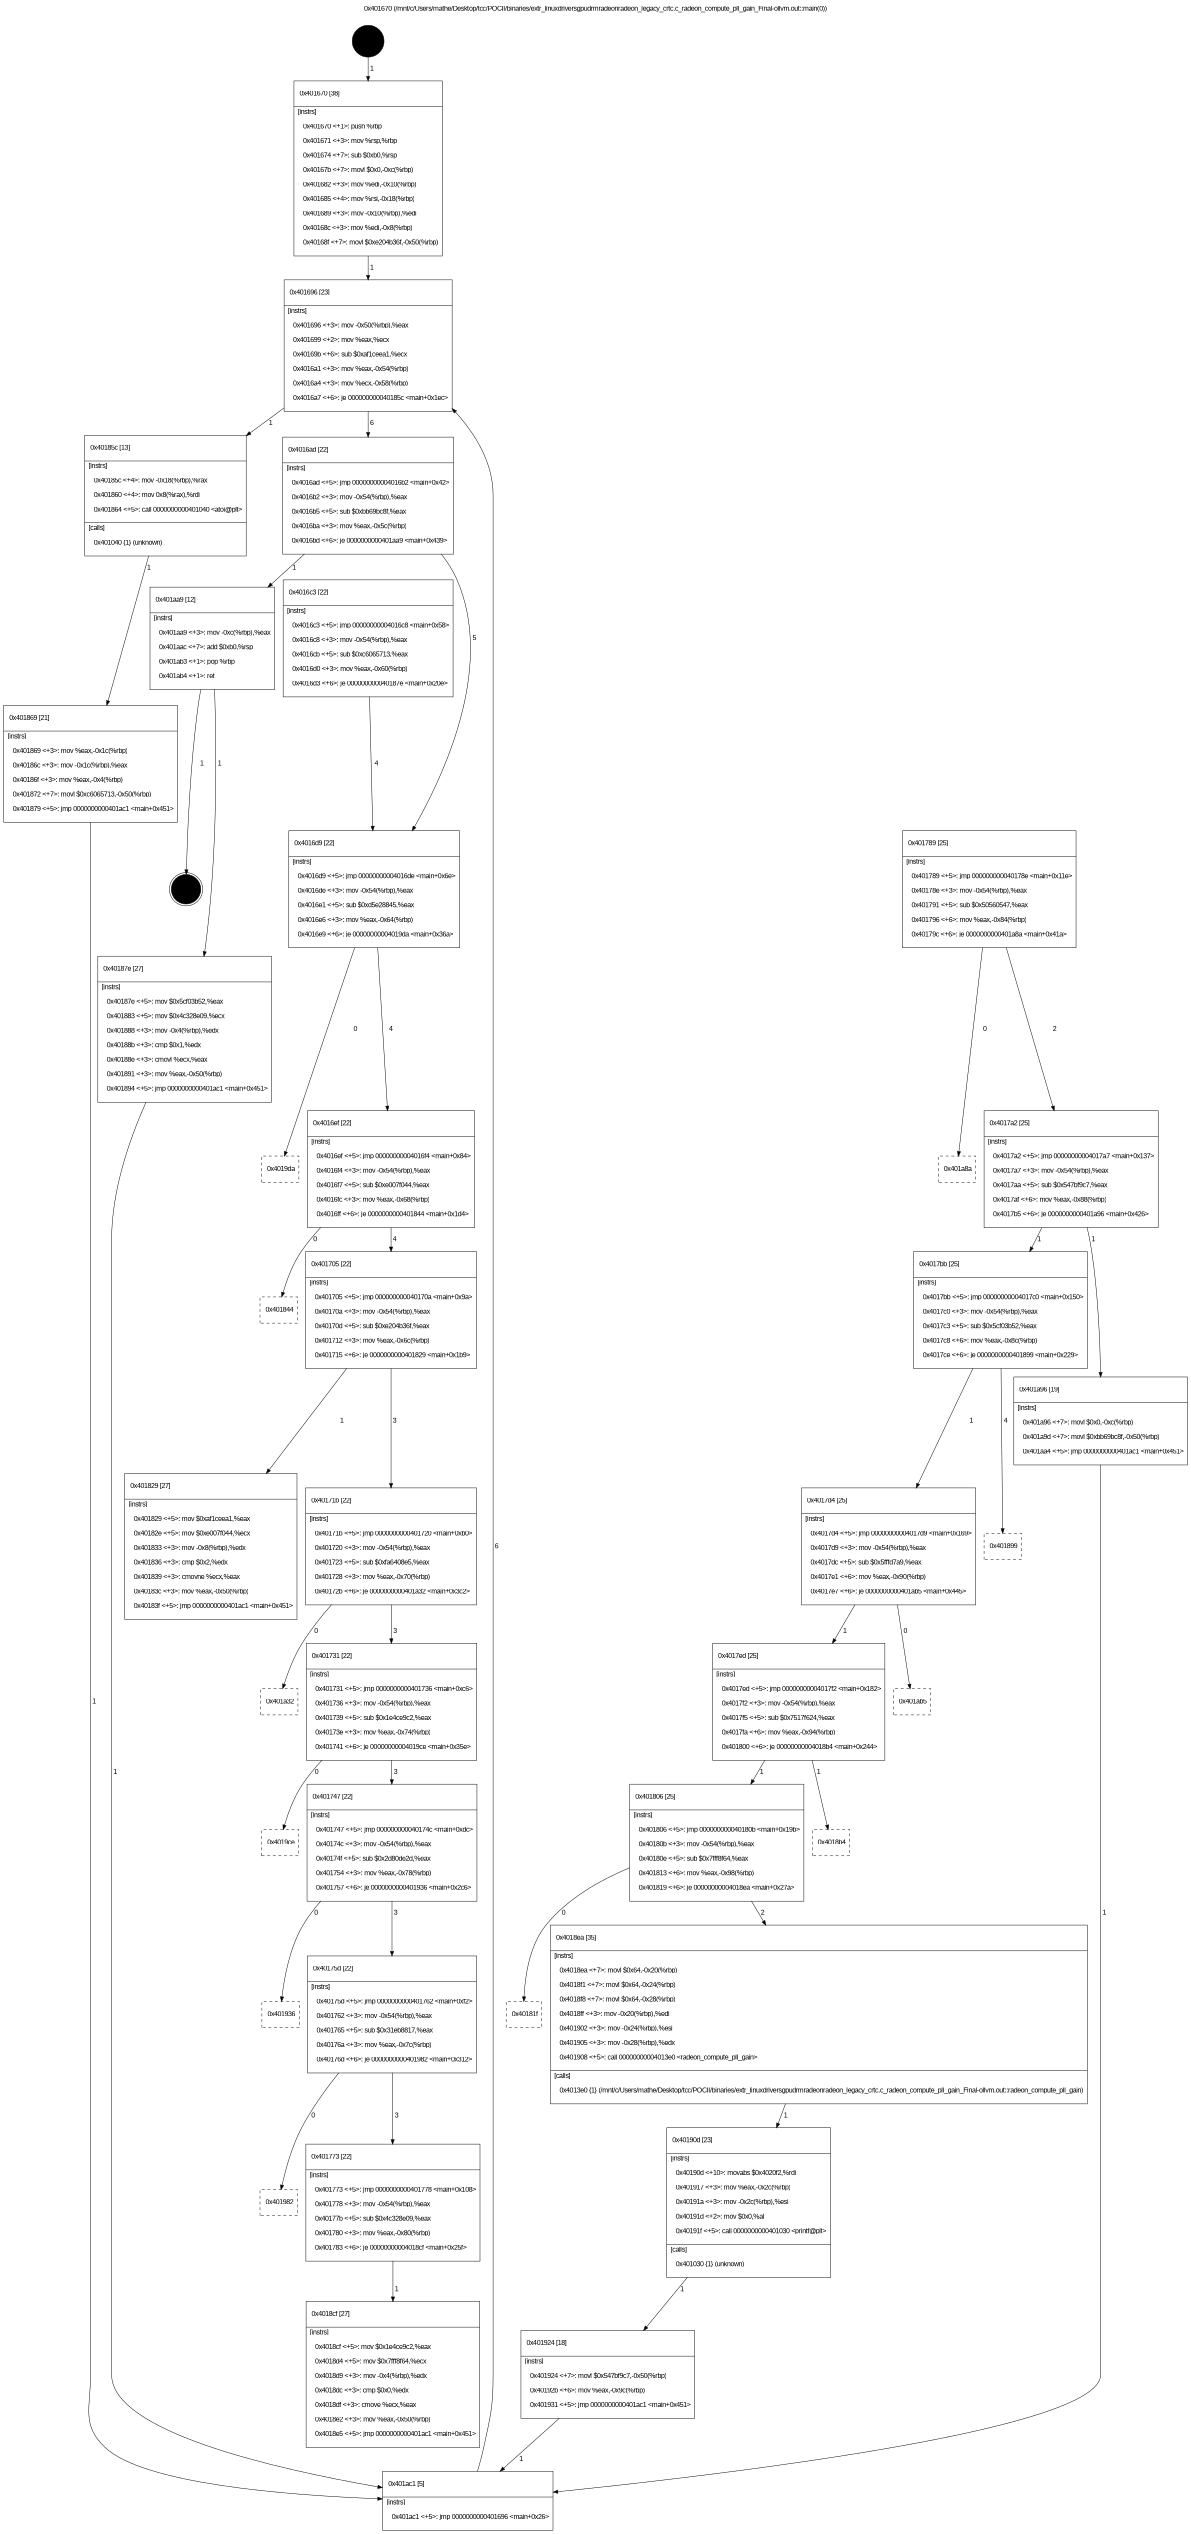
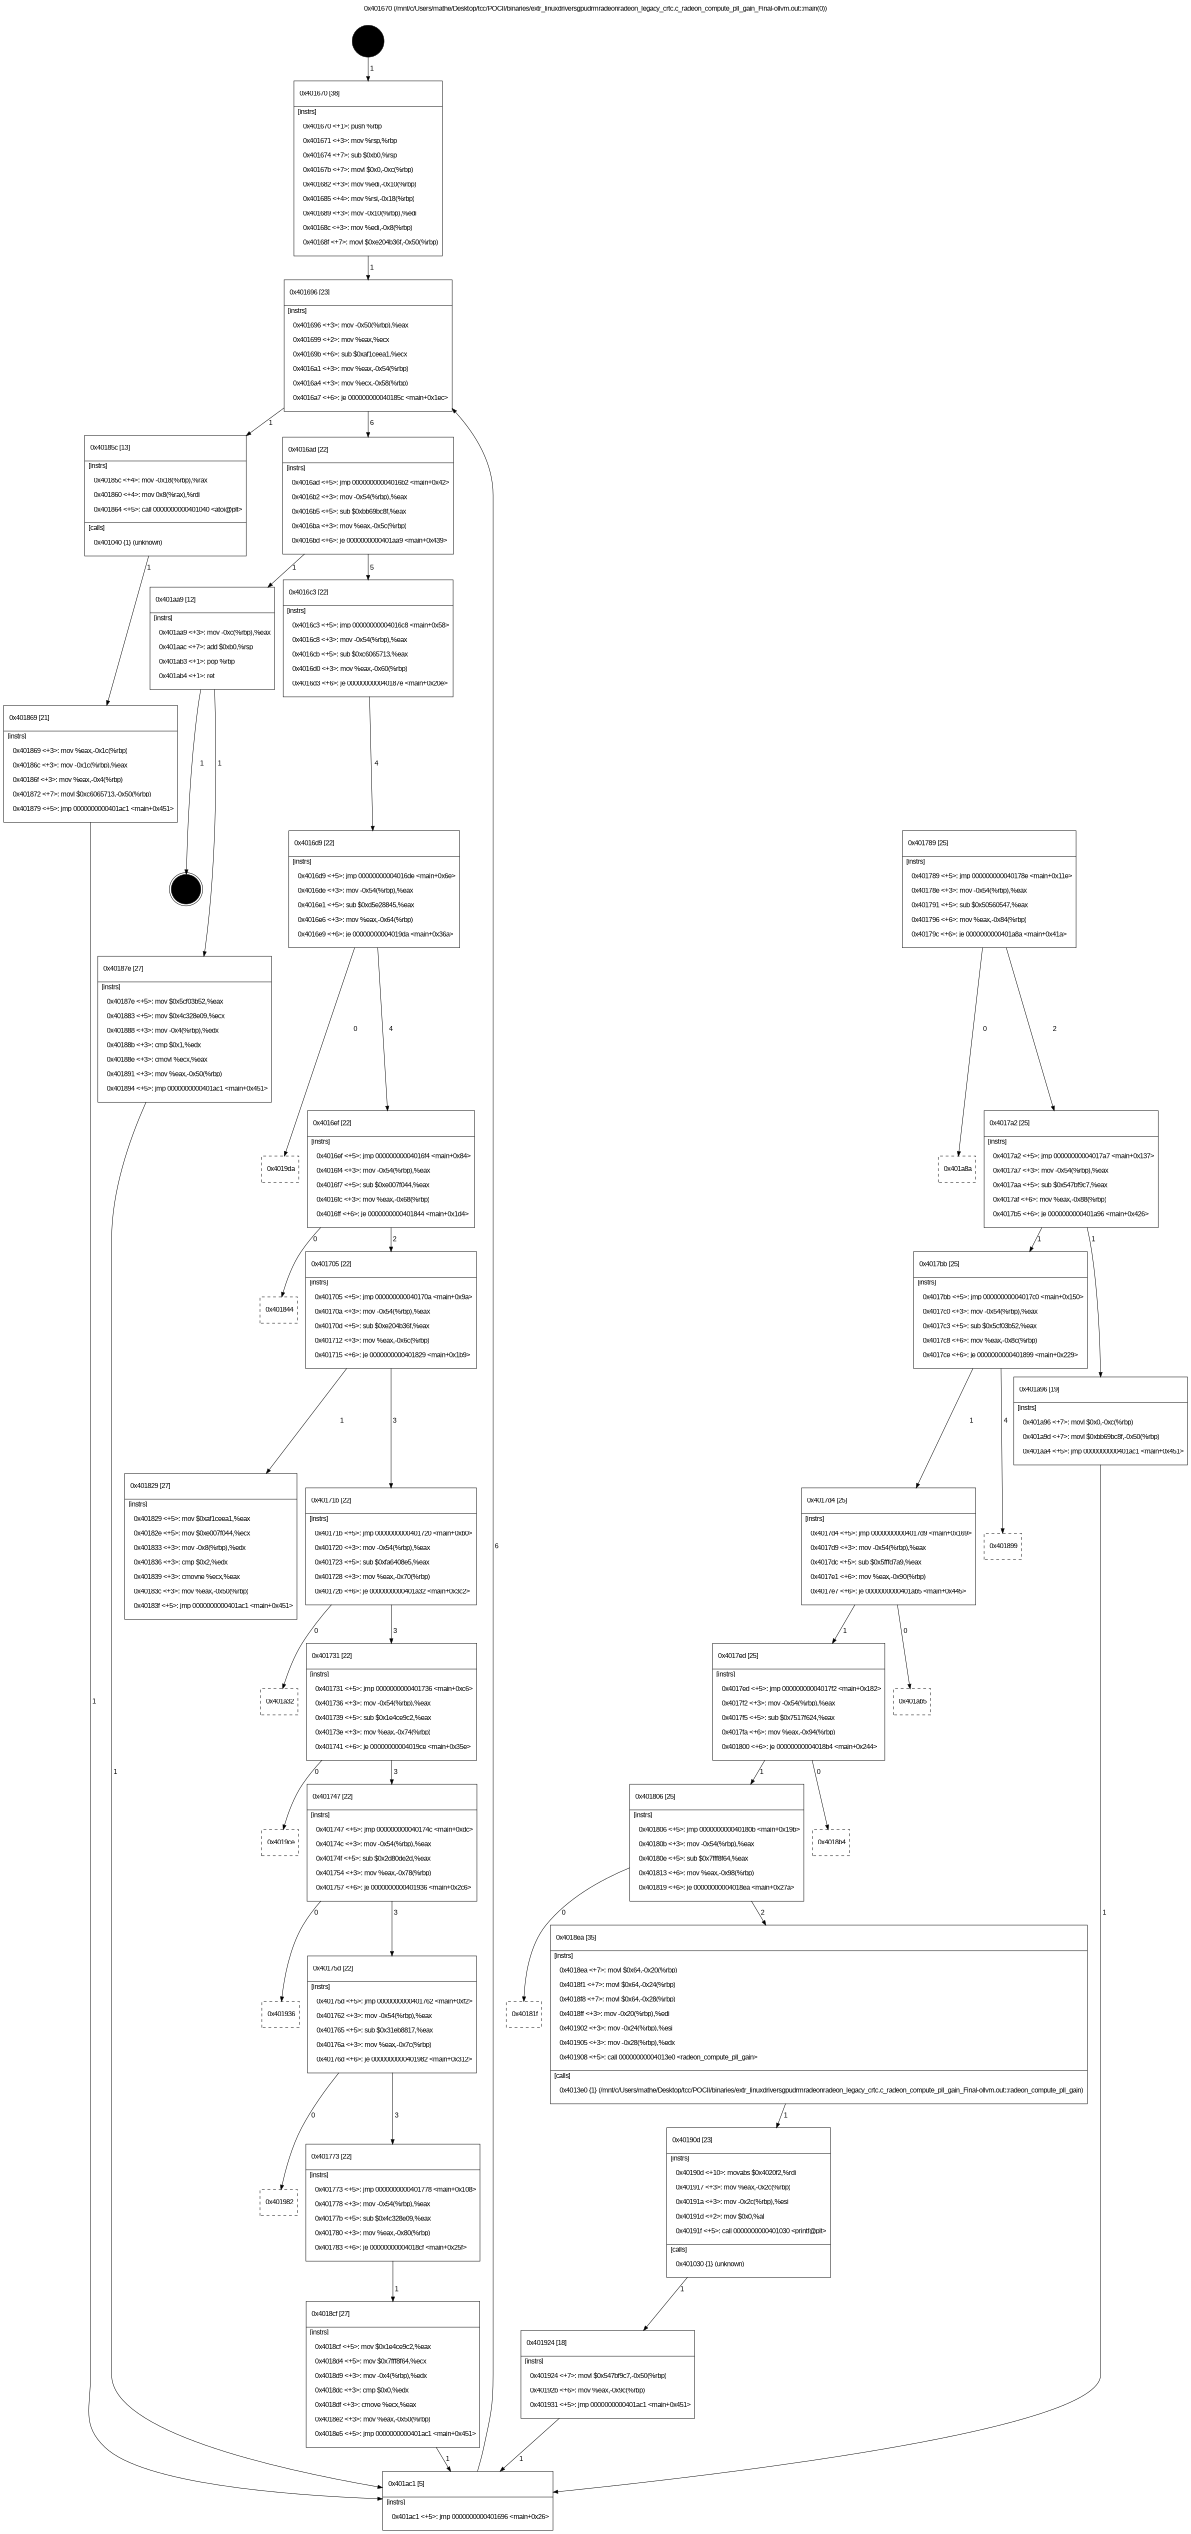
(466, 692) -> (368, 565)
(394, 1240) -> (394, 1240)
(818, 1772) -> (818, 1772)
none -> (442, 2457)
